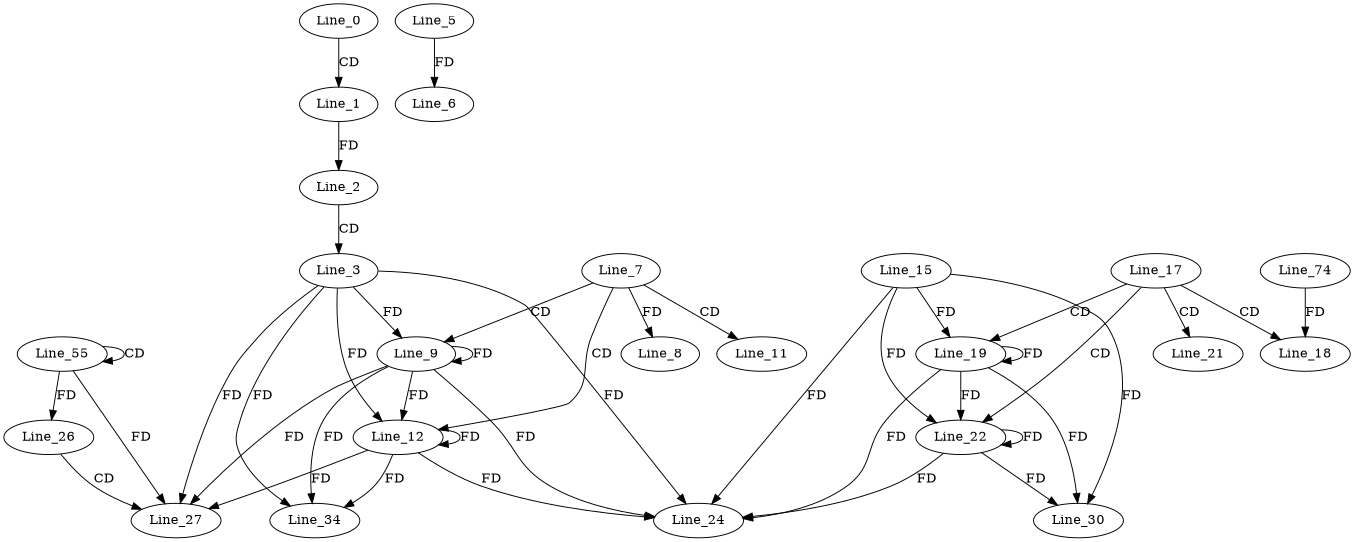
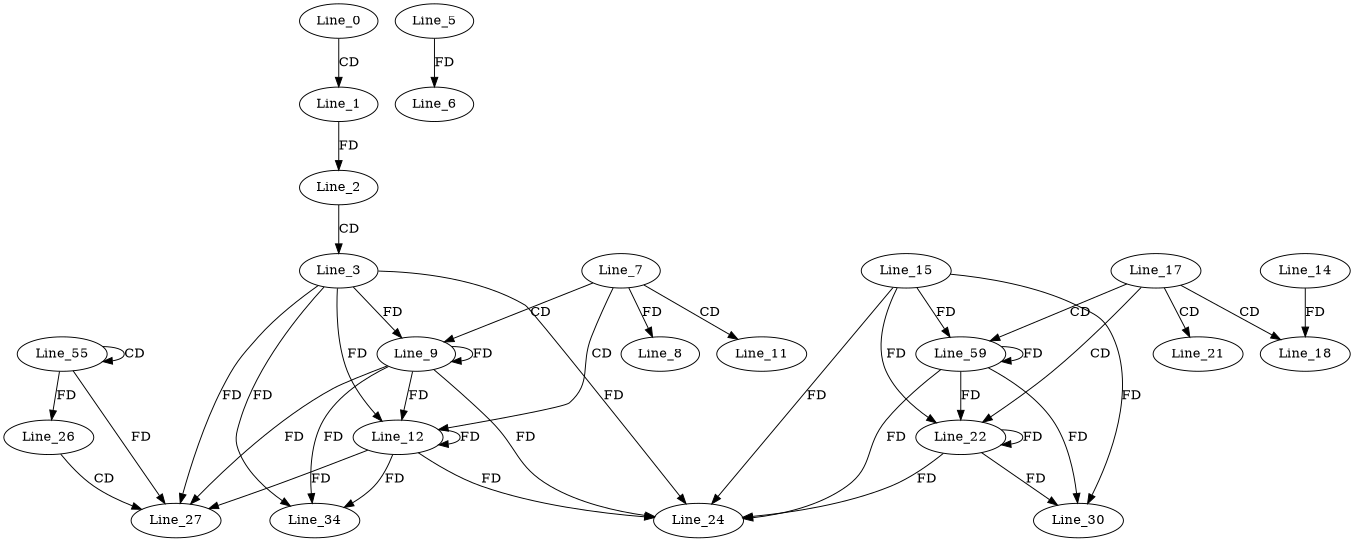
(1305, 271) -> (1305, 271)
(961, 354) -> (961, 354)
